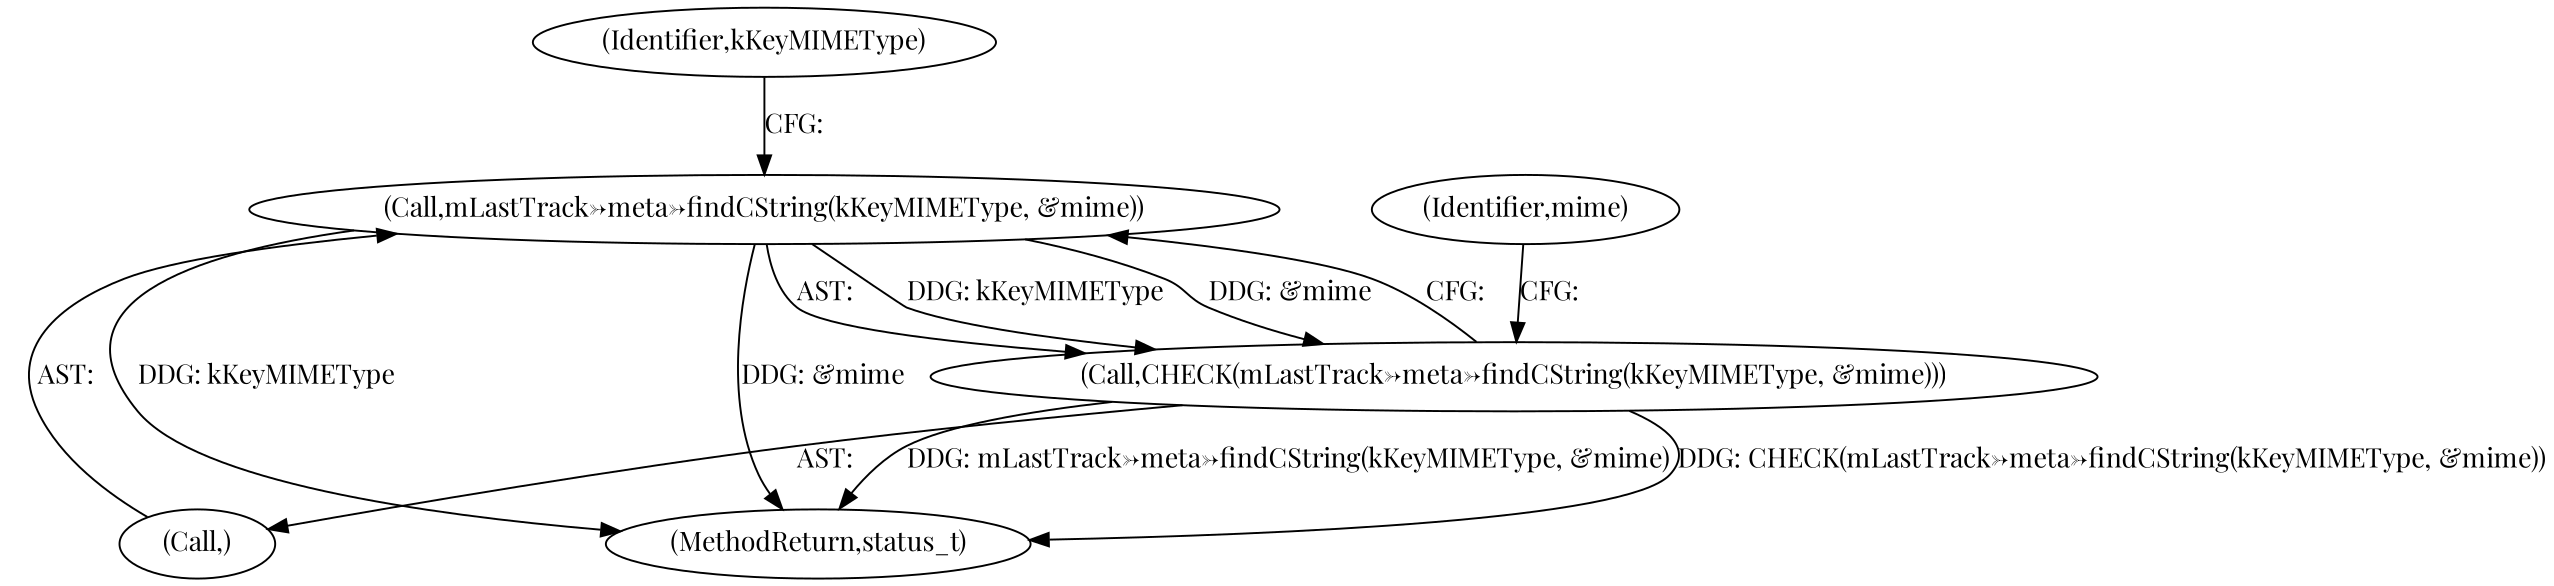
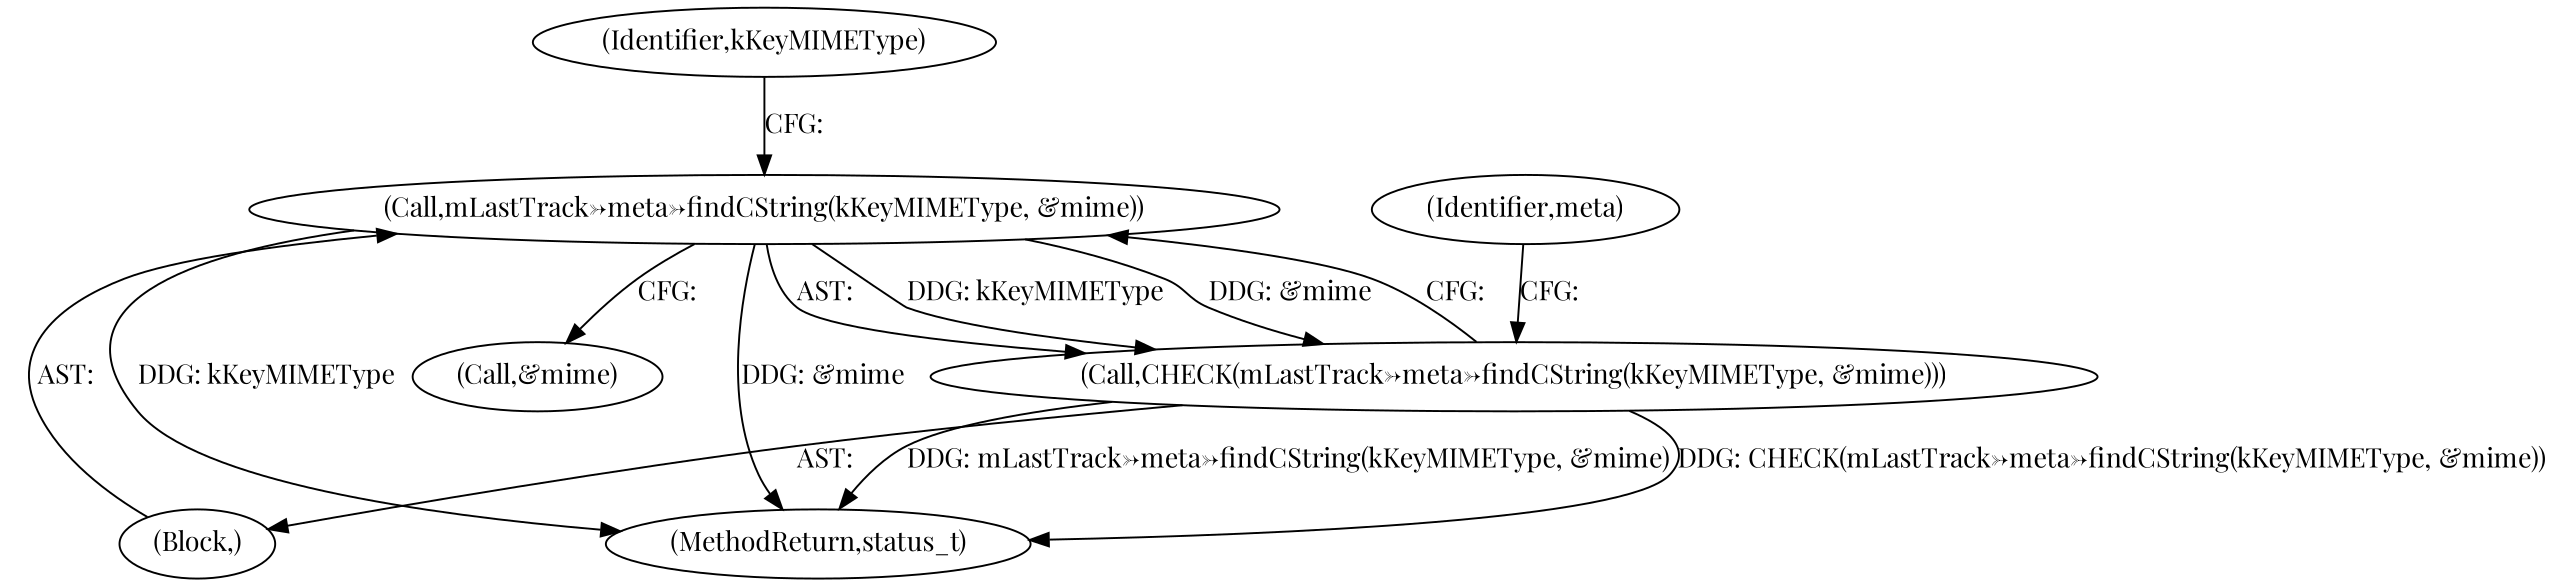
(1526, 210) -> (1526, 210)
none -> (538, 377)
(197, 544) -> (197, 544)
